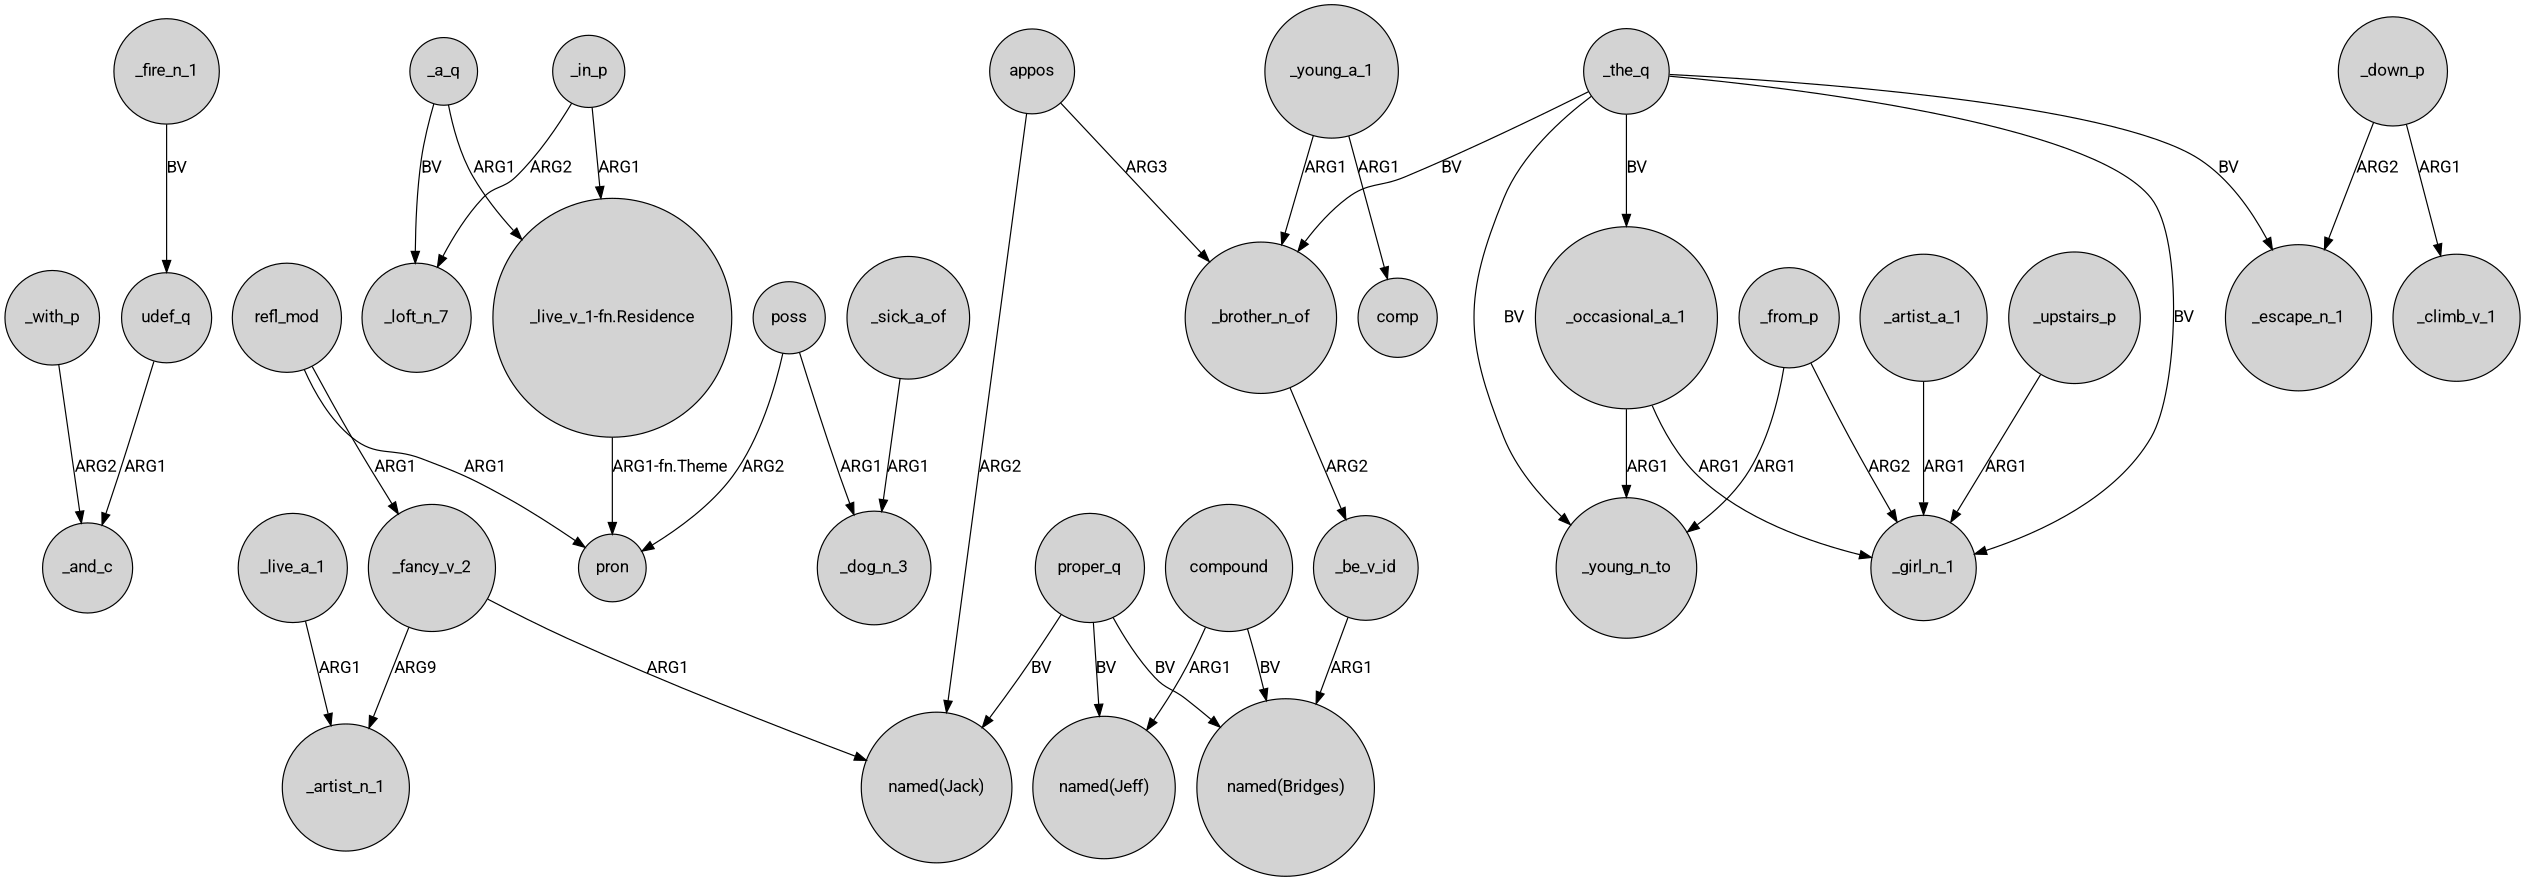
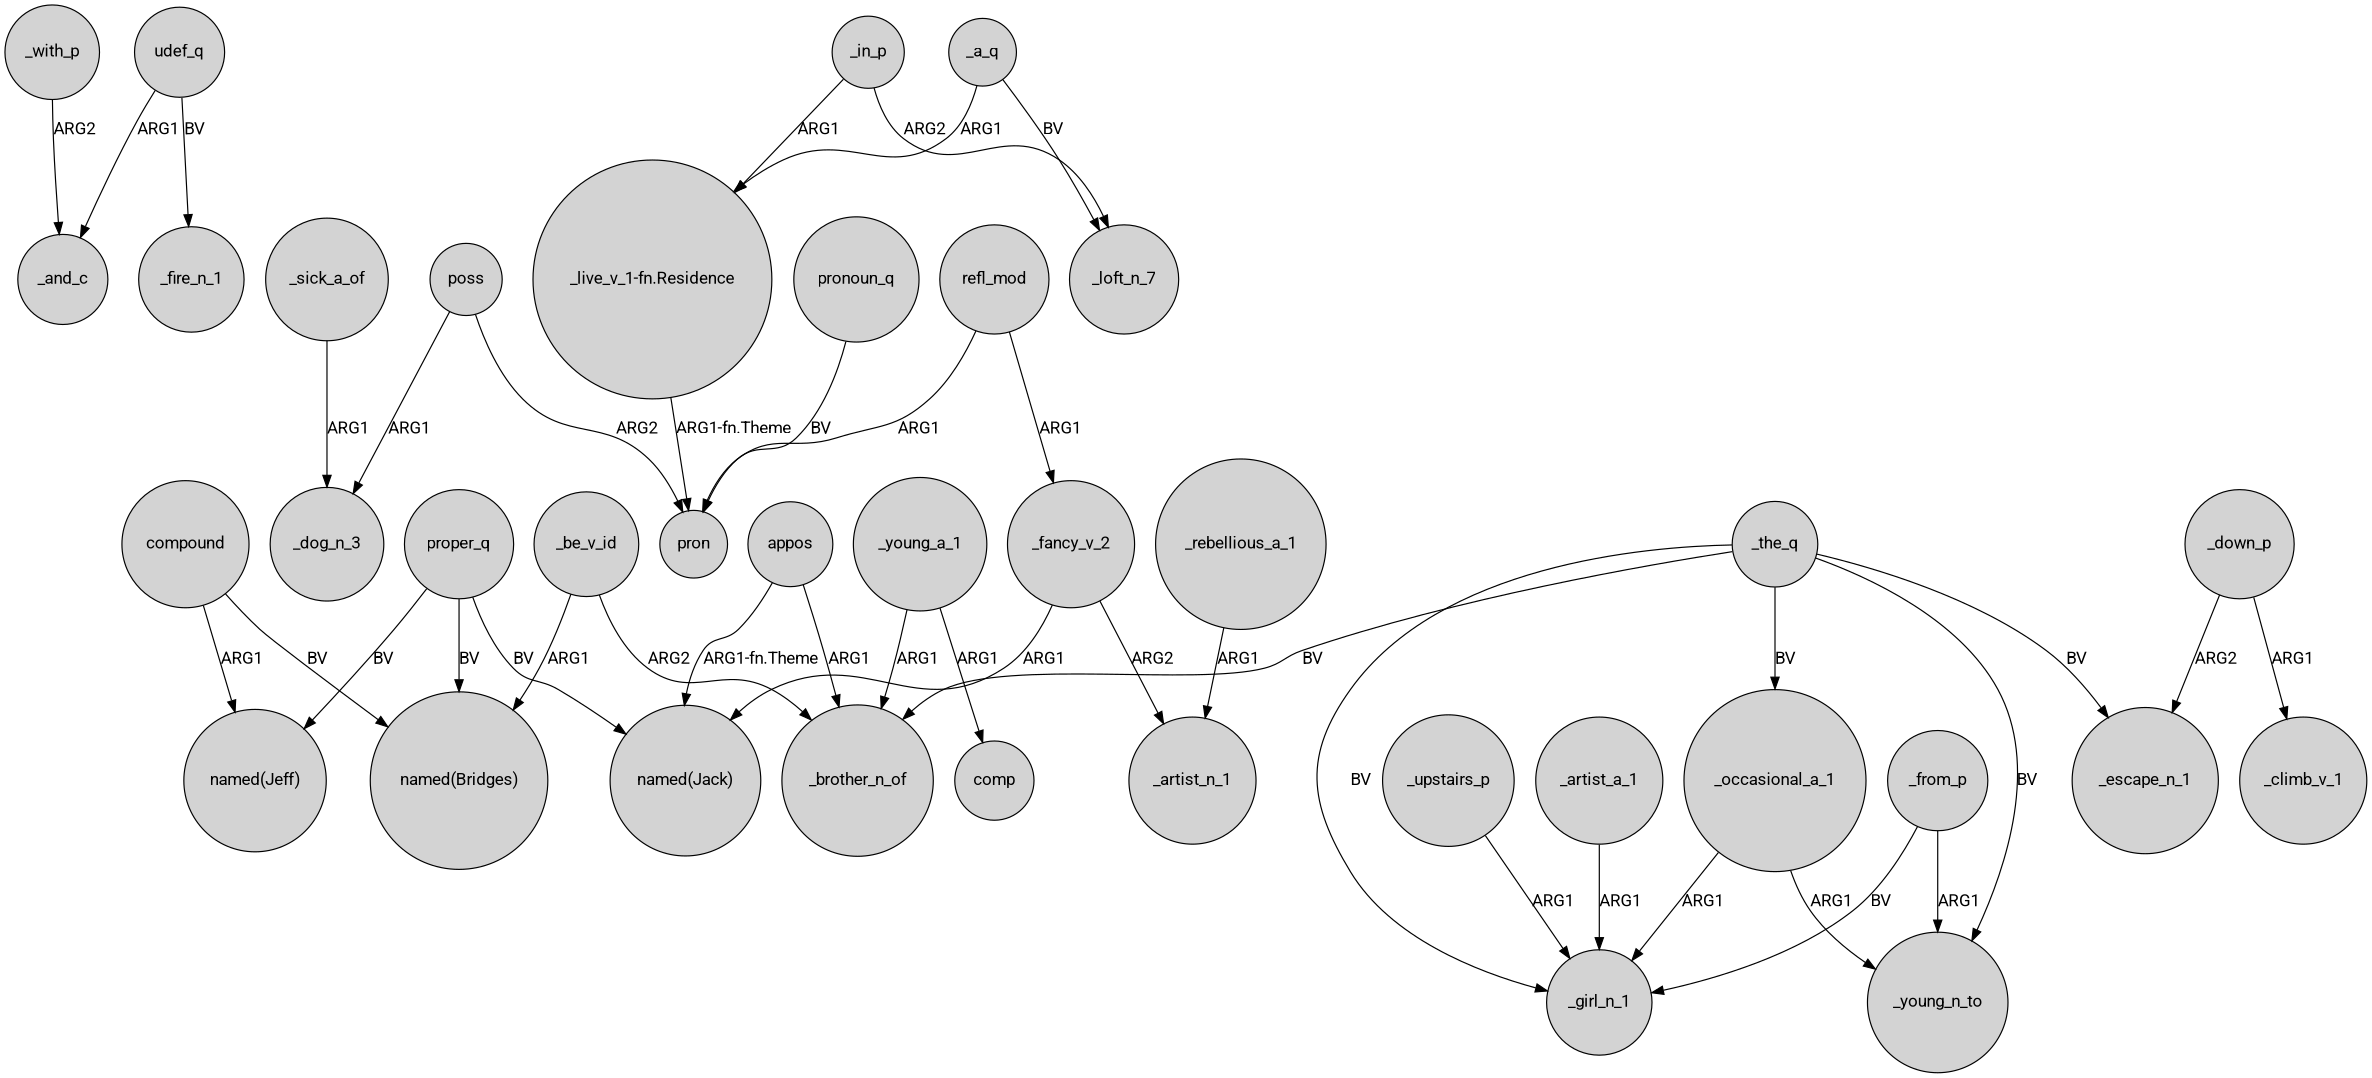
(1147, 168) -> (849, 659)
(167, 192) -> (185, 156)
none -> (856, 279)
(1316, 448) -> (677, 681)
(1000, 467) -> (761, 659)
(1889, 467) -> (1881, 902)
(293, 568) -> (1241, 544)
(415, 669) -> (1152, 659)
